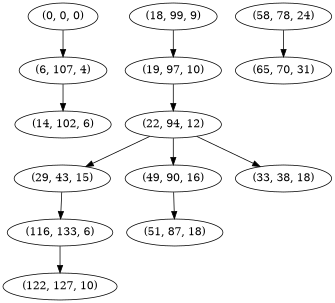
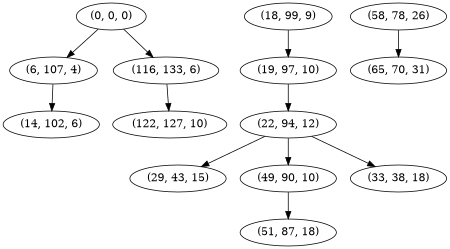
(284, 16) -> (399, 16)
(173, 178) -> (288, 178)
(61, 202) -> (136, 41)
